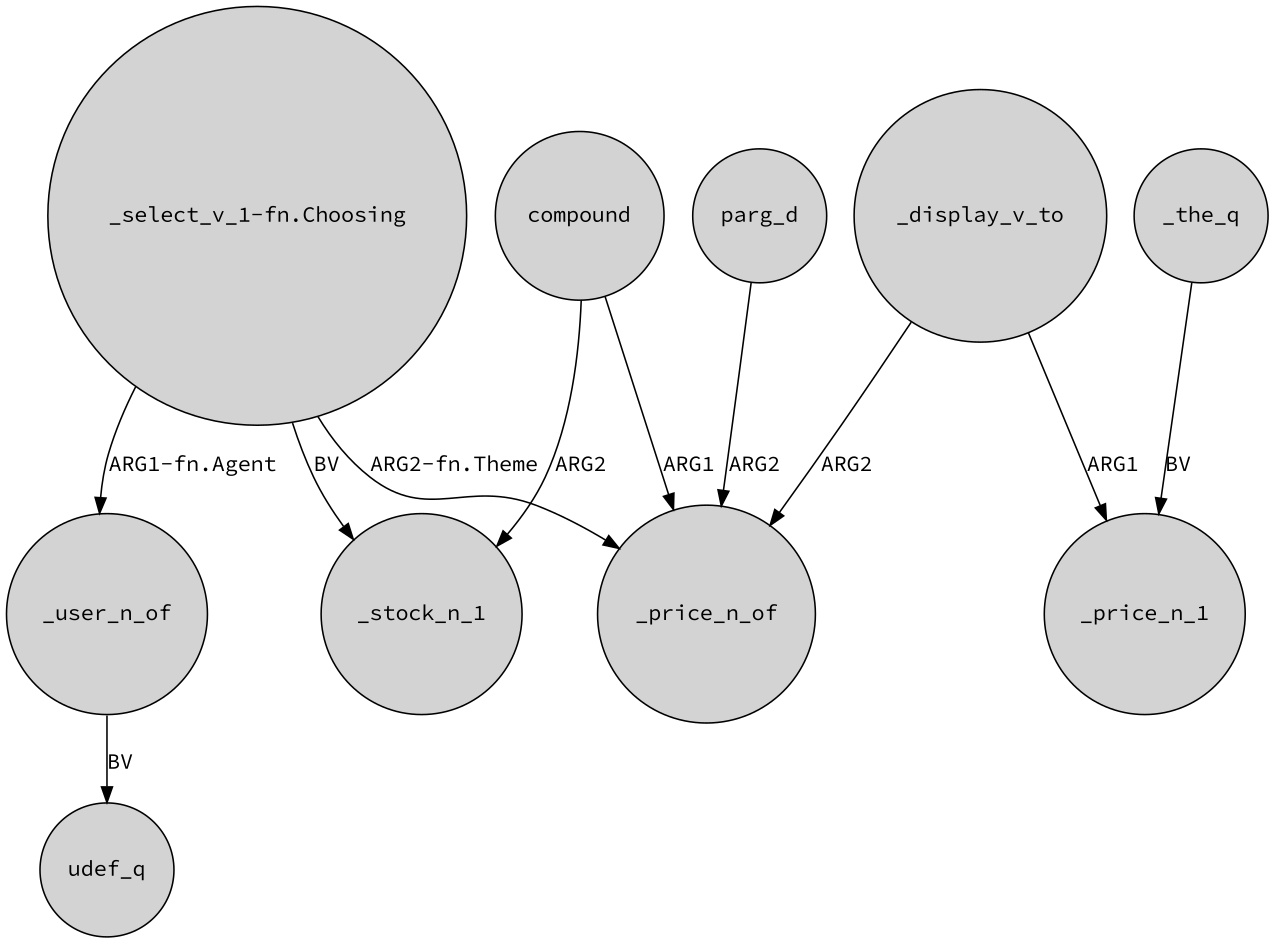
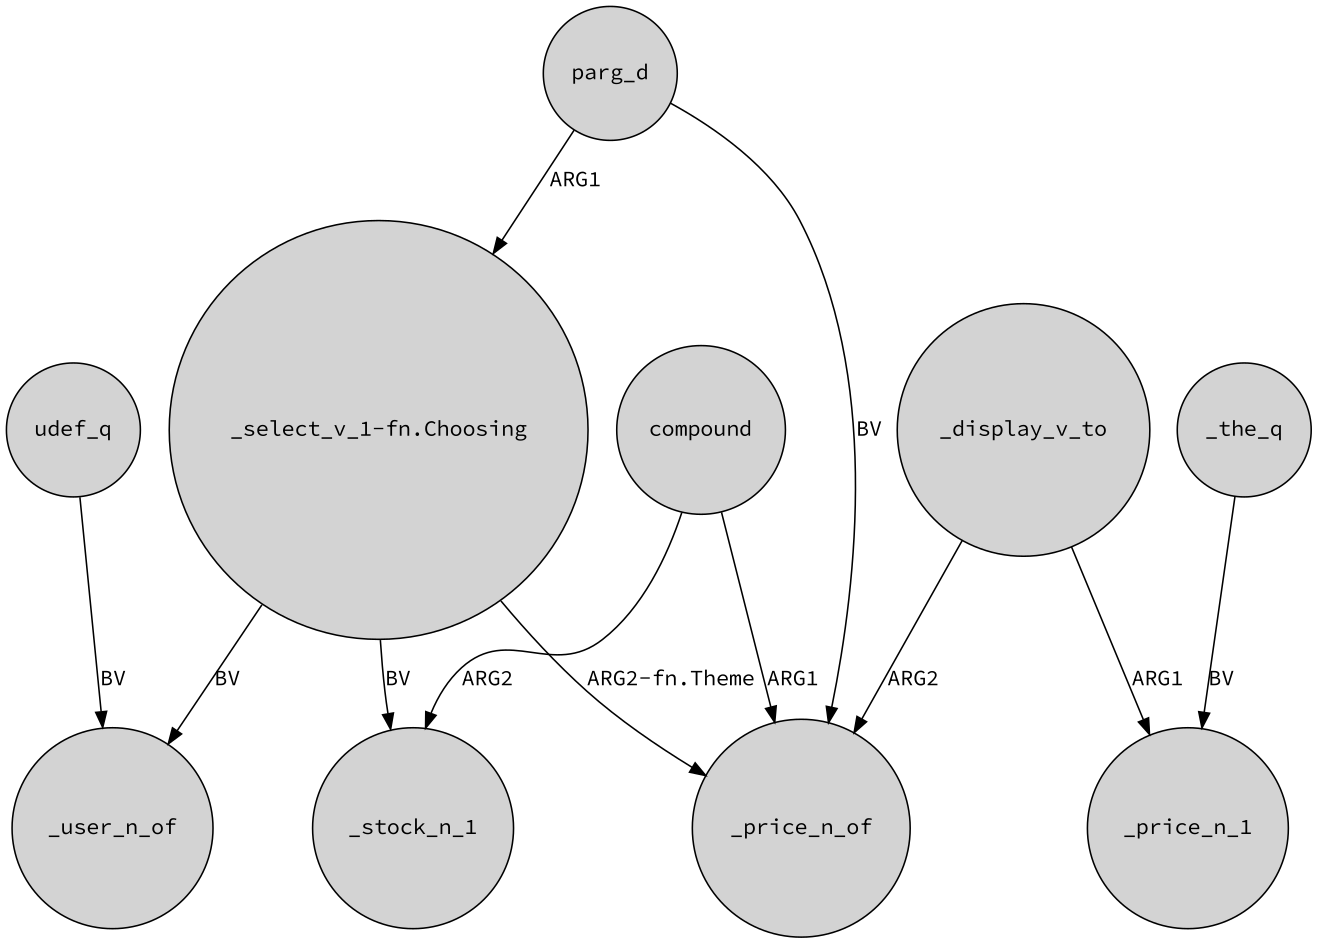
none -> (538, 185)
(193, 465) -> (228, 679)
(755, 465) -> (869, 430)
(107, 751) -> (91, 604)
